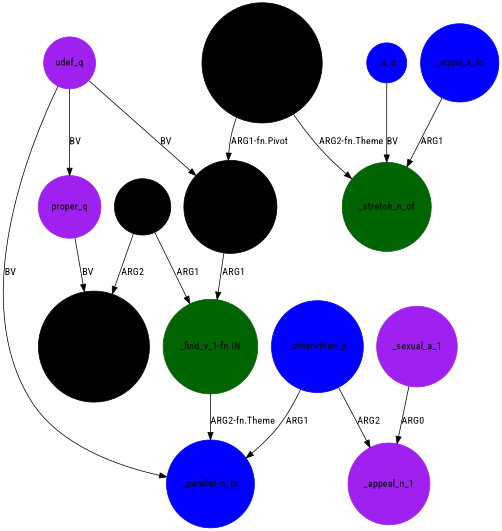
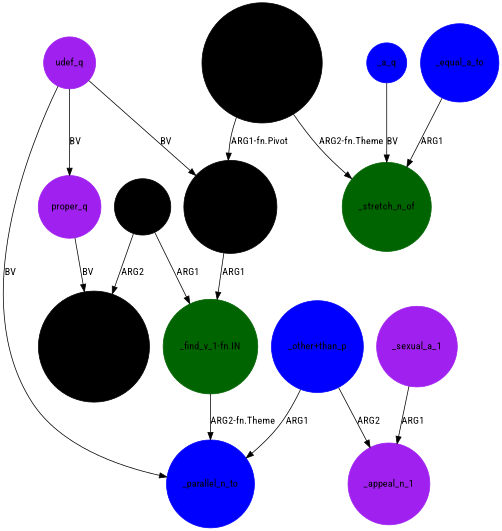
(413, 421) -> (413, 421)
